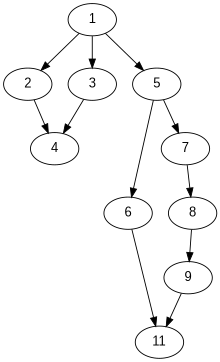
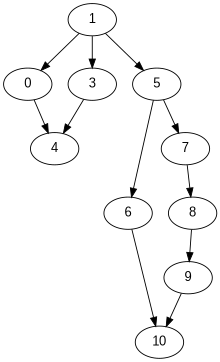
(28, 84) -> (28, 84)
(159, 342) -> (159, 342)
